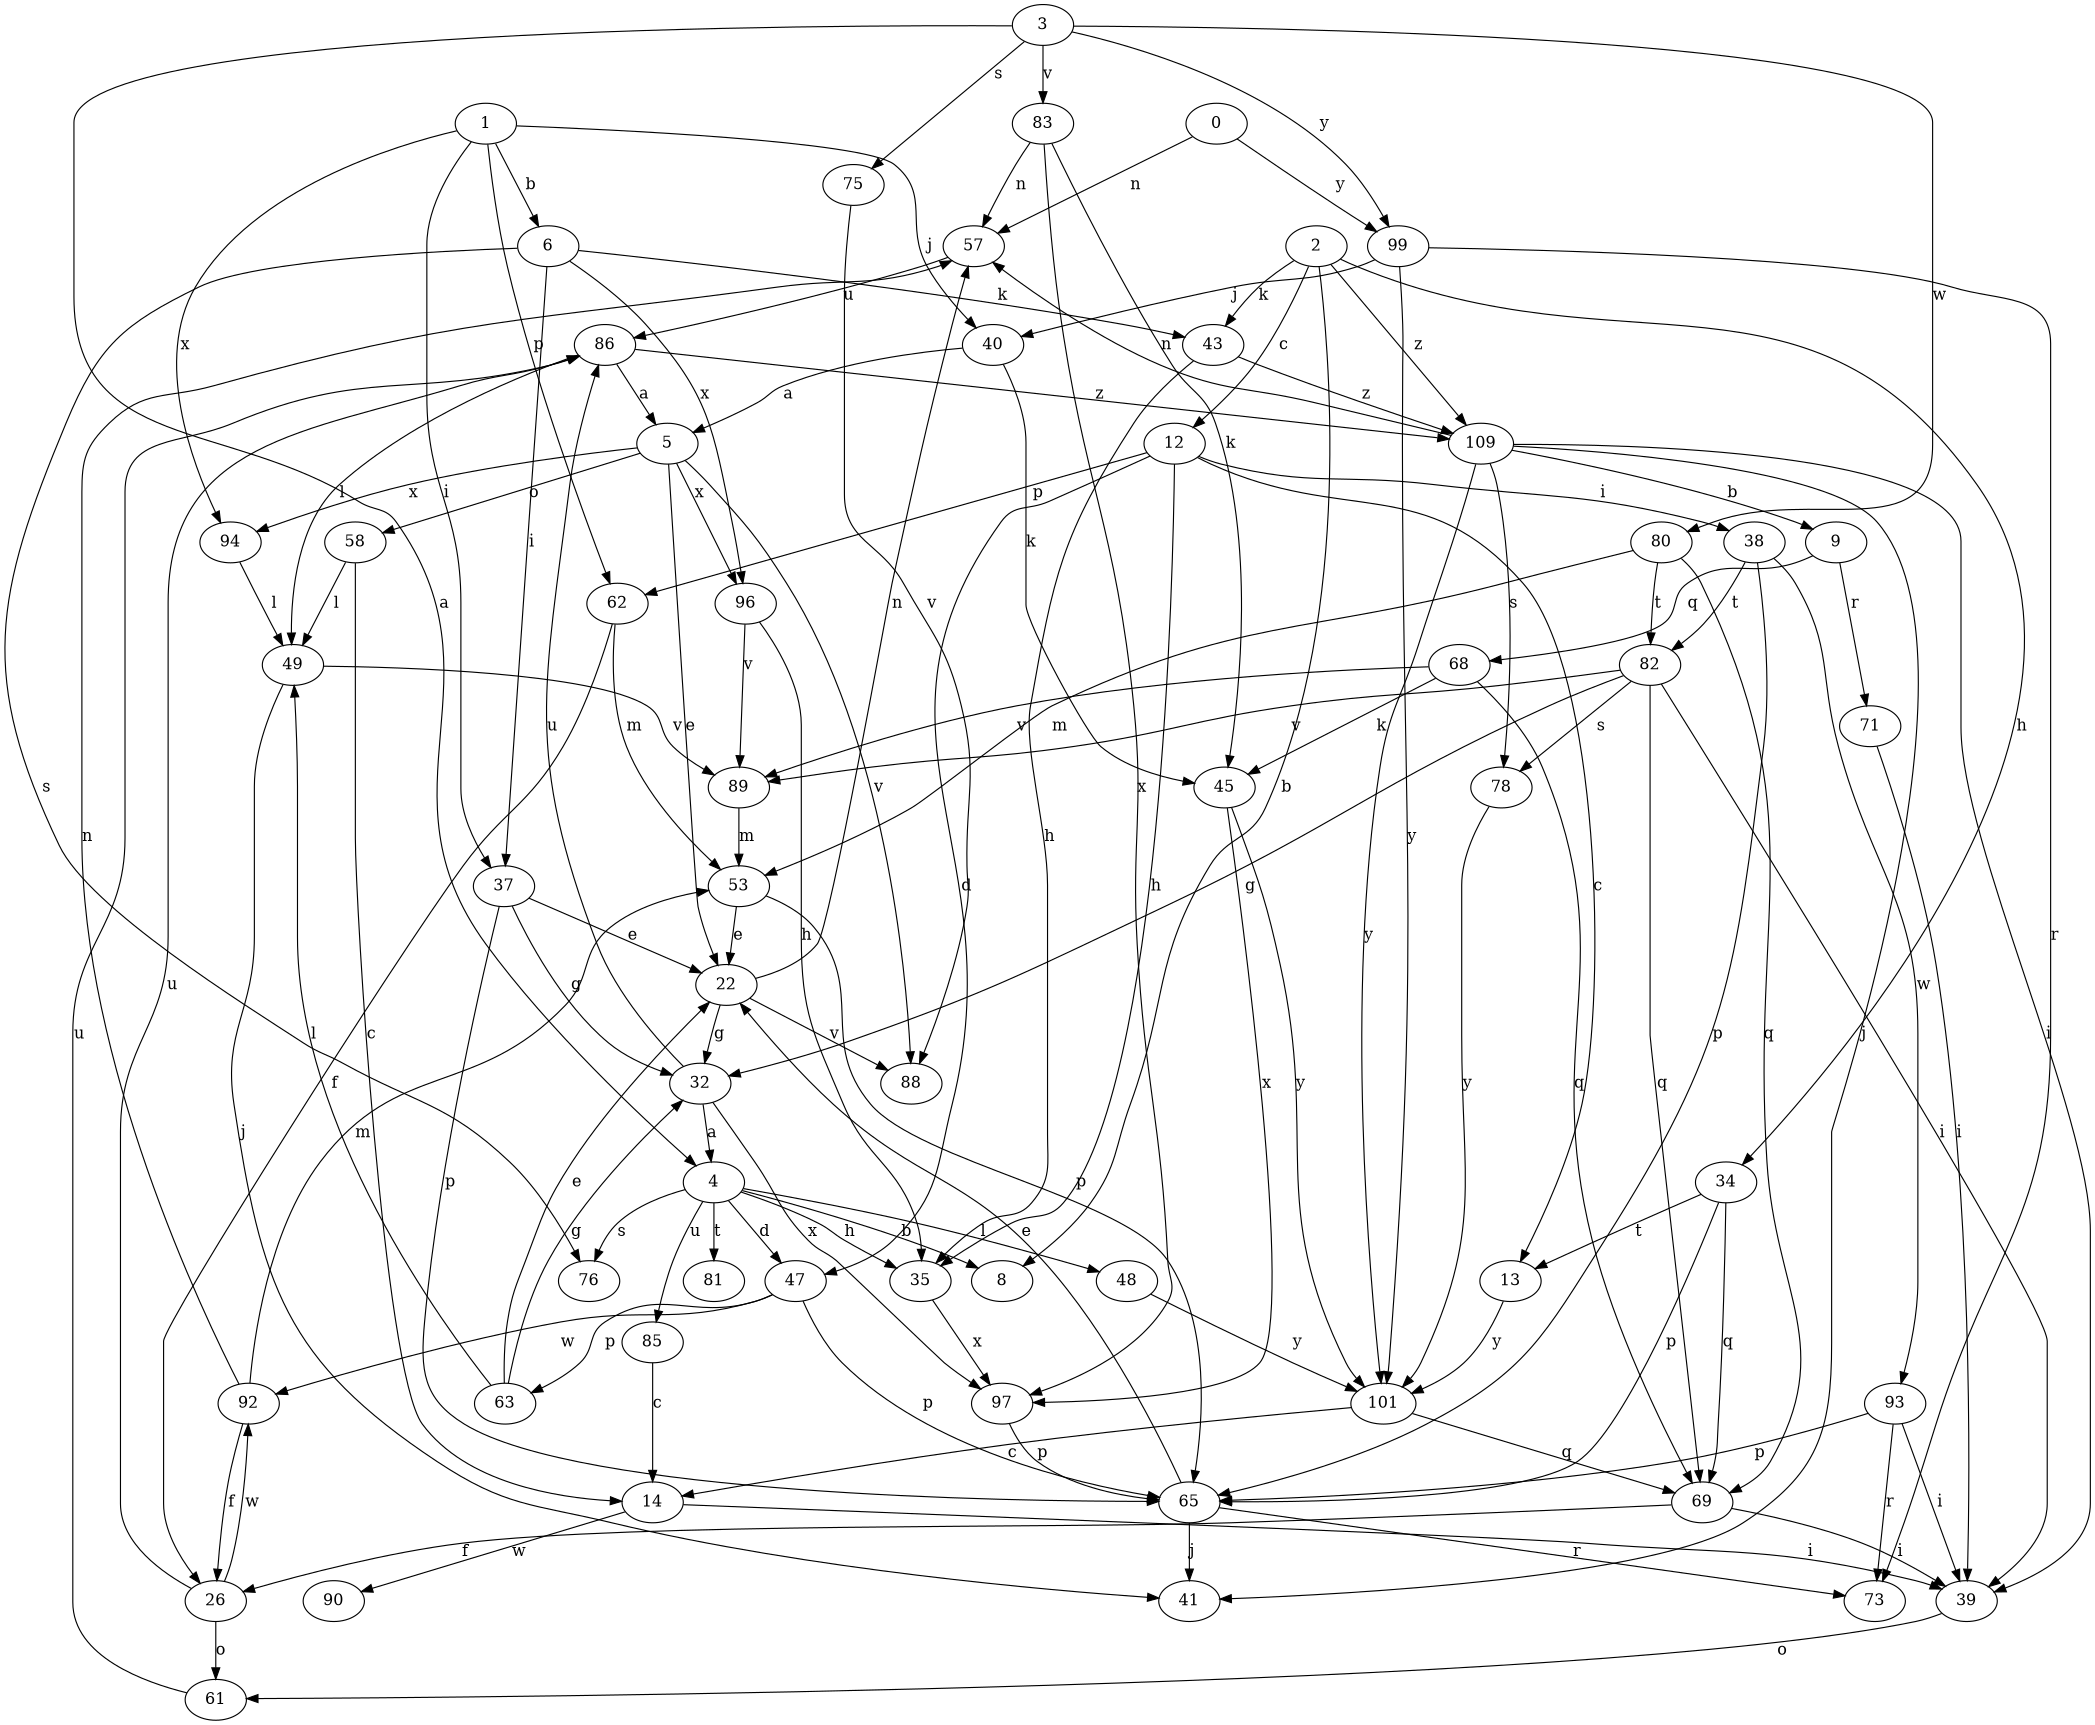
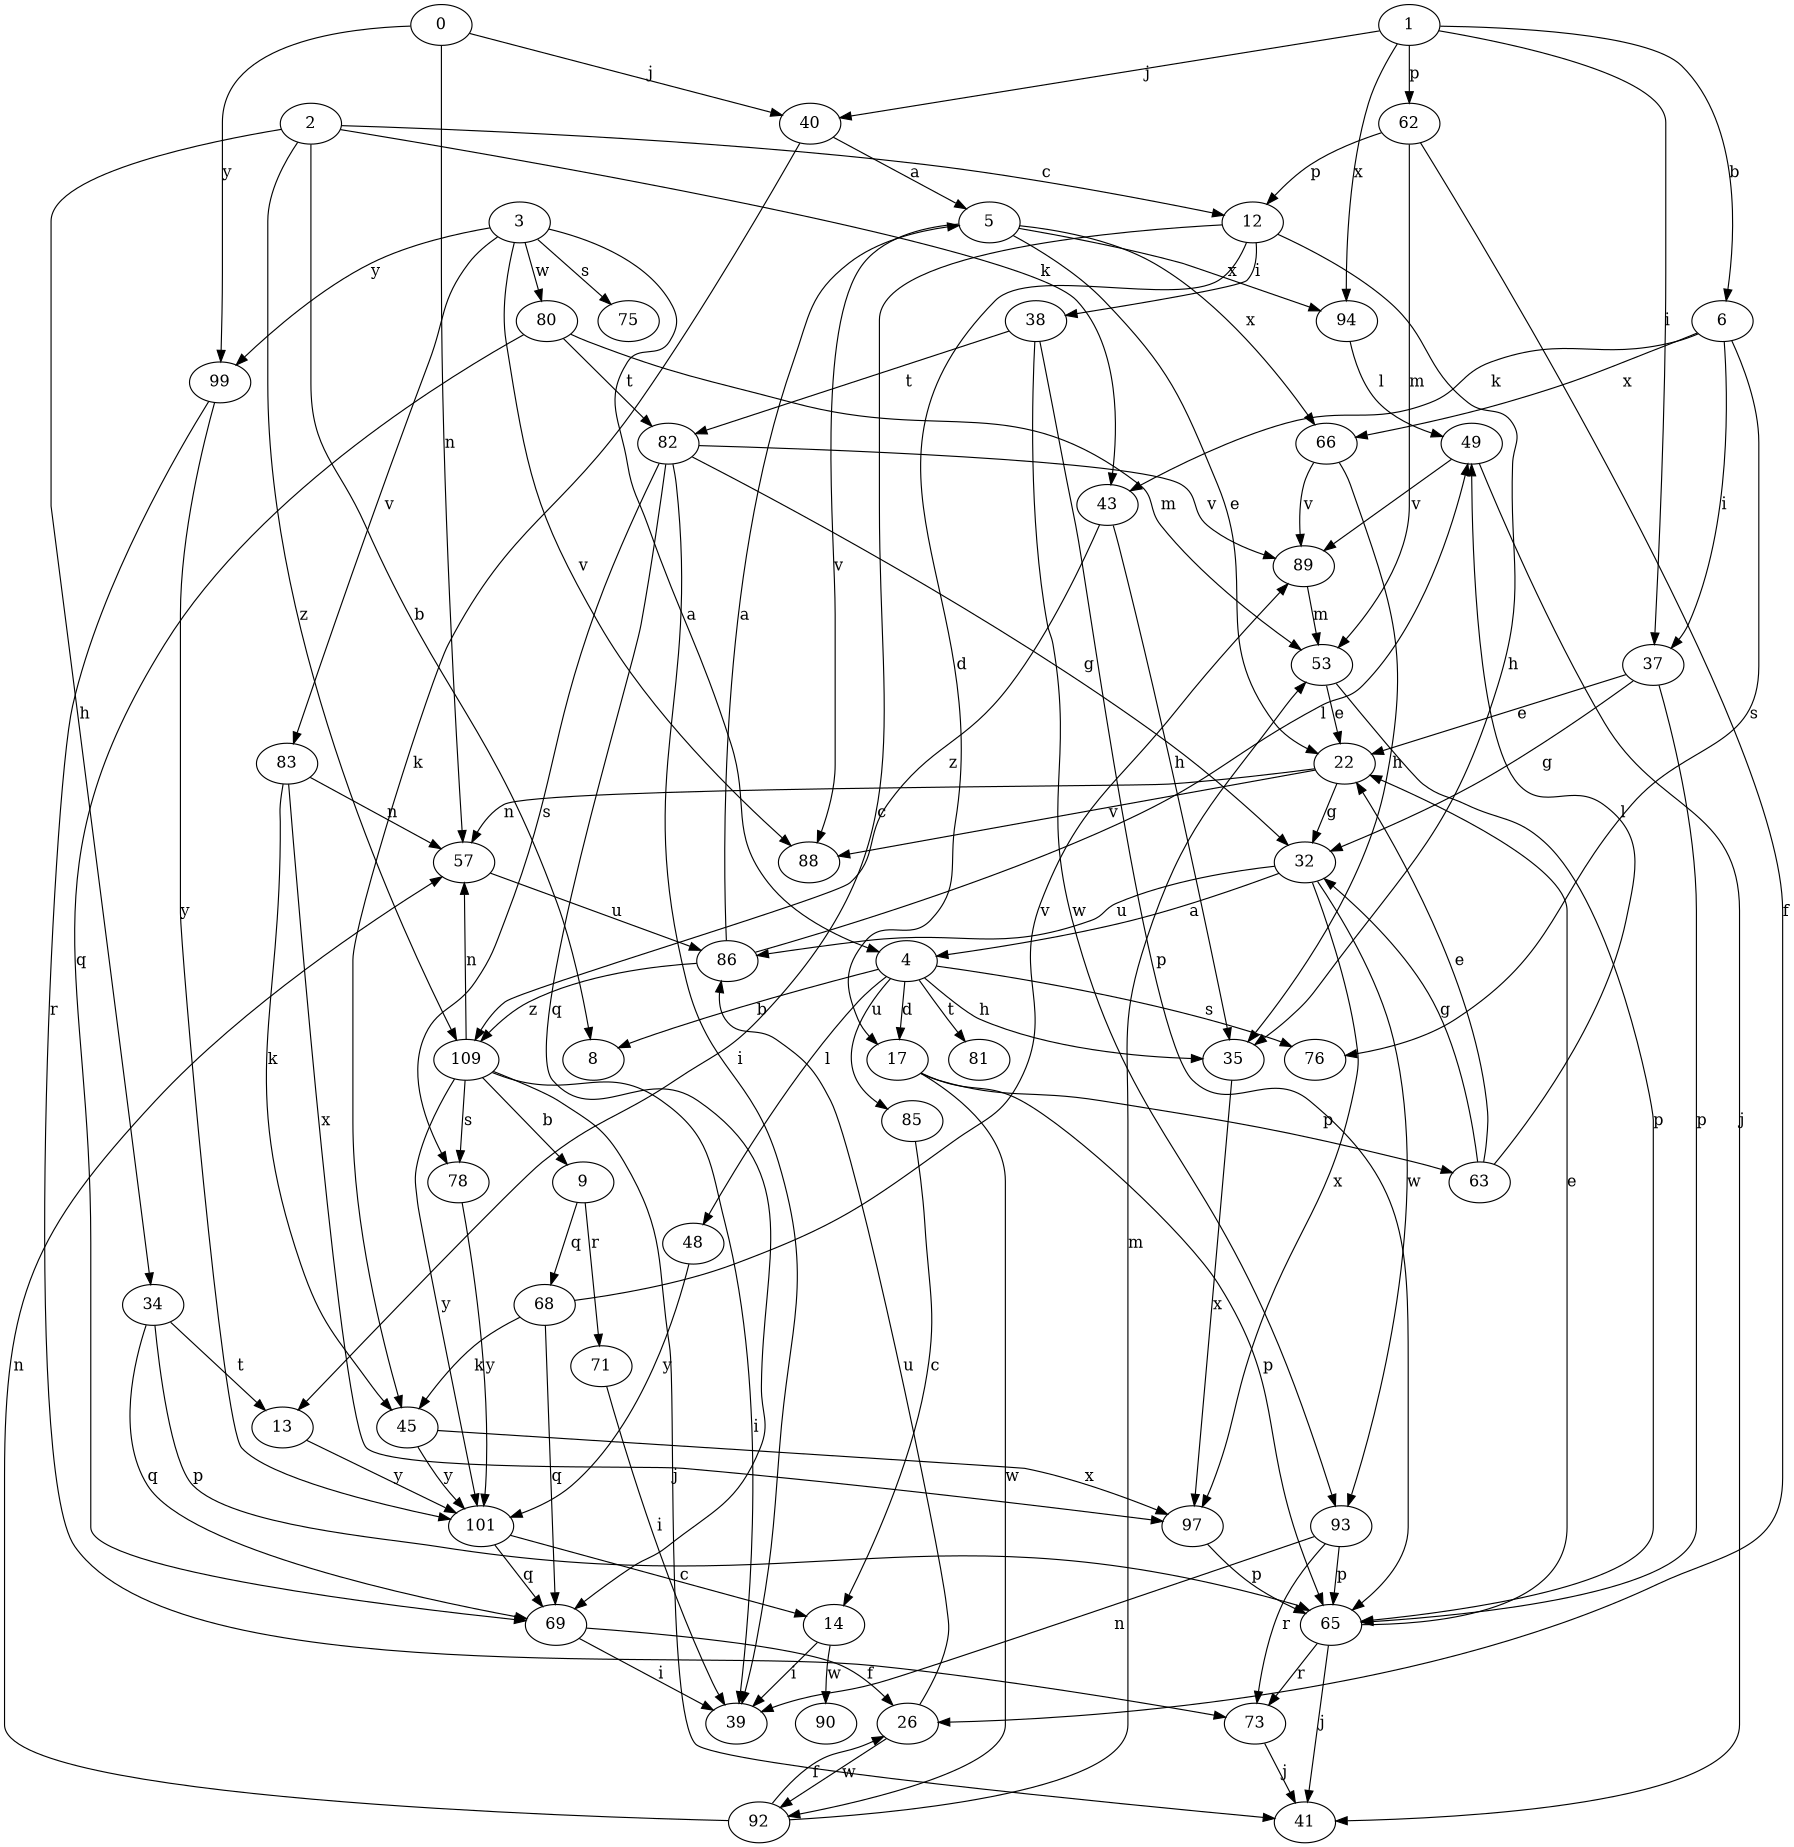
(1203, 293) -> (620, 73)
(914, 519) -> (1324, 157)
(355, 542) -> none
(746, 604) -> (1326, 444)
(927, 623) -> (571, 573)
none -> (1407, 1181)
(796, 1281) -> (898, 1060)
(1940, 1502) -> (1120, 1625)
(216, 1700) -> none
none -> (1277, 1768)
